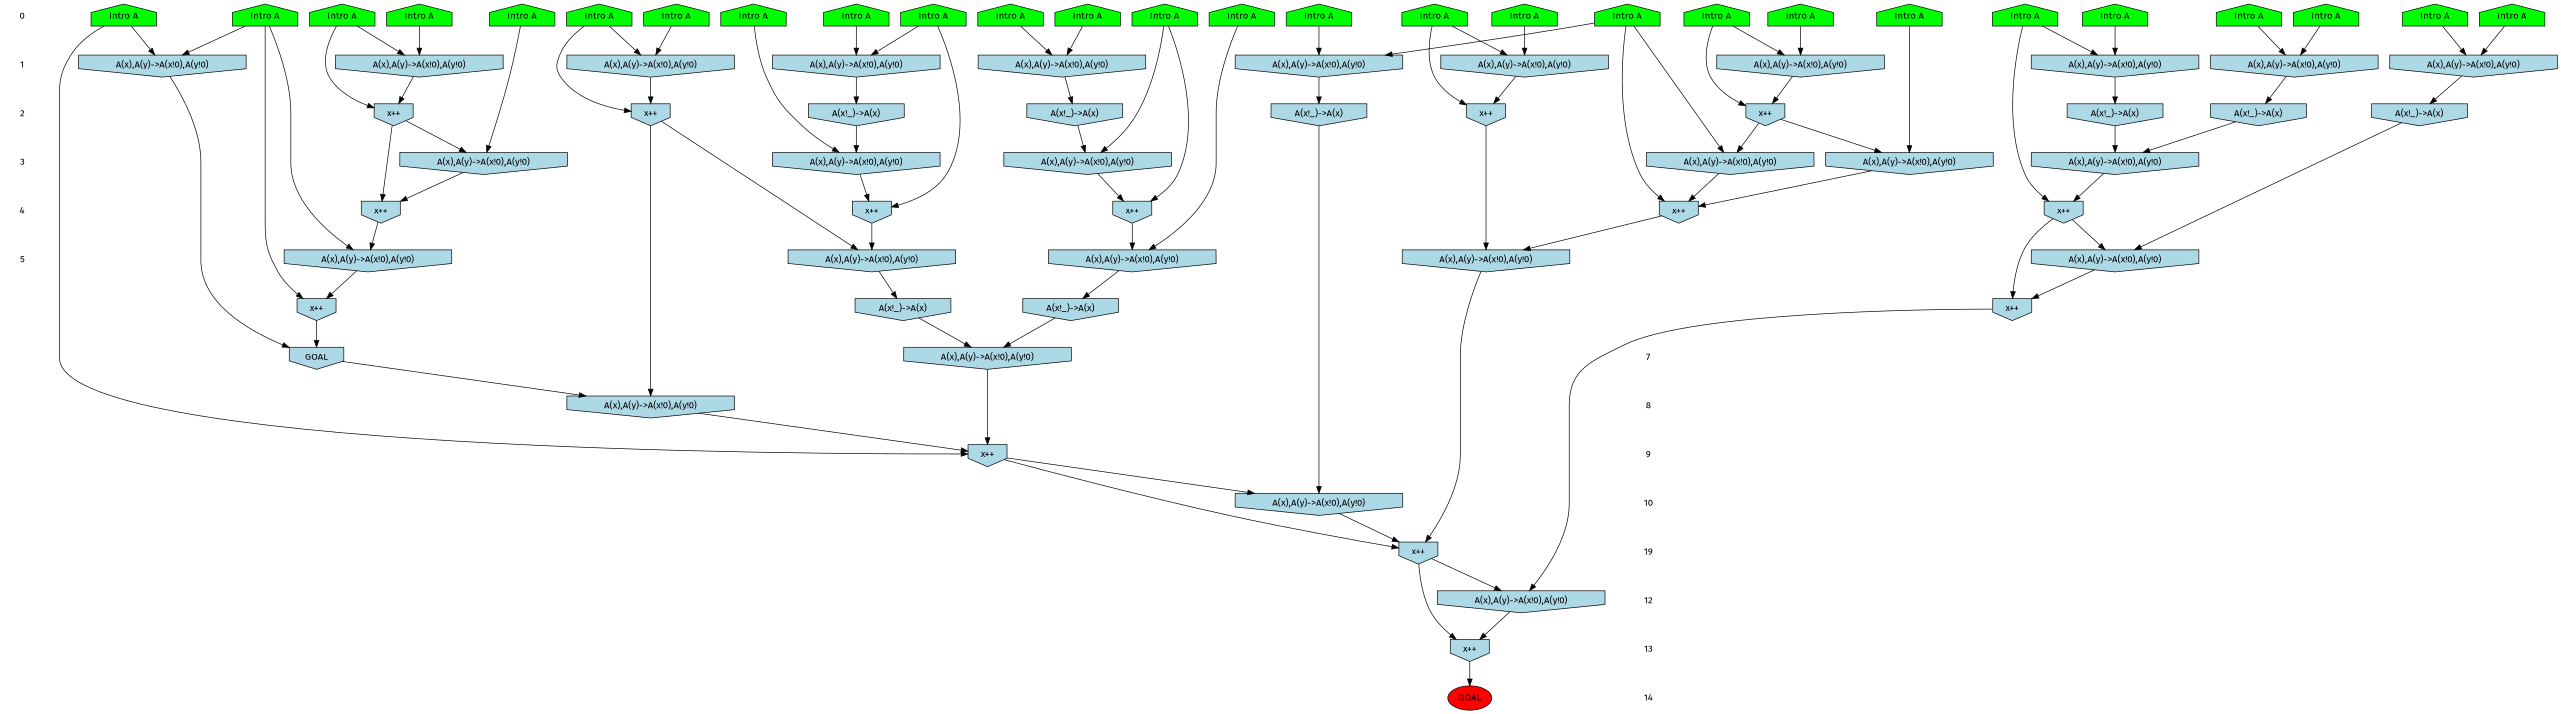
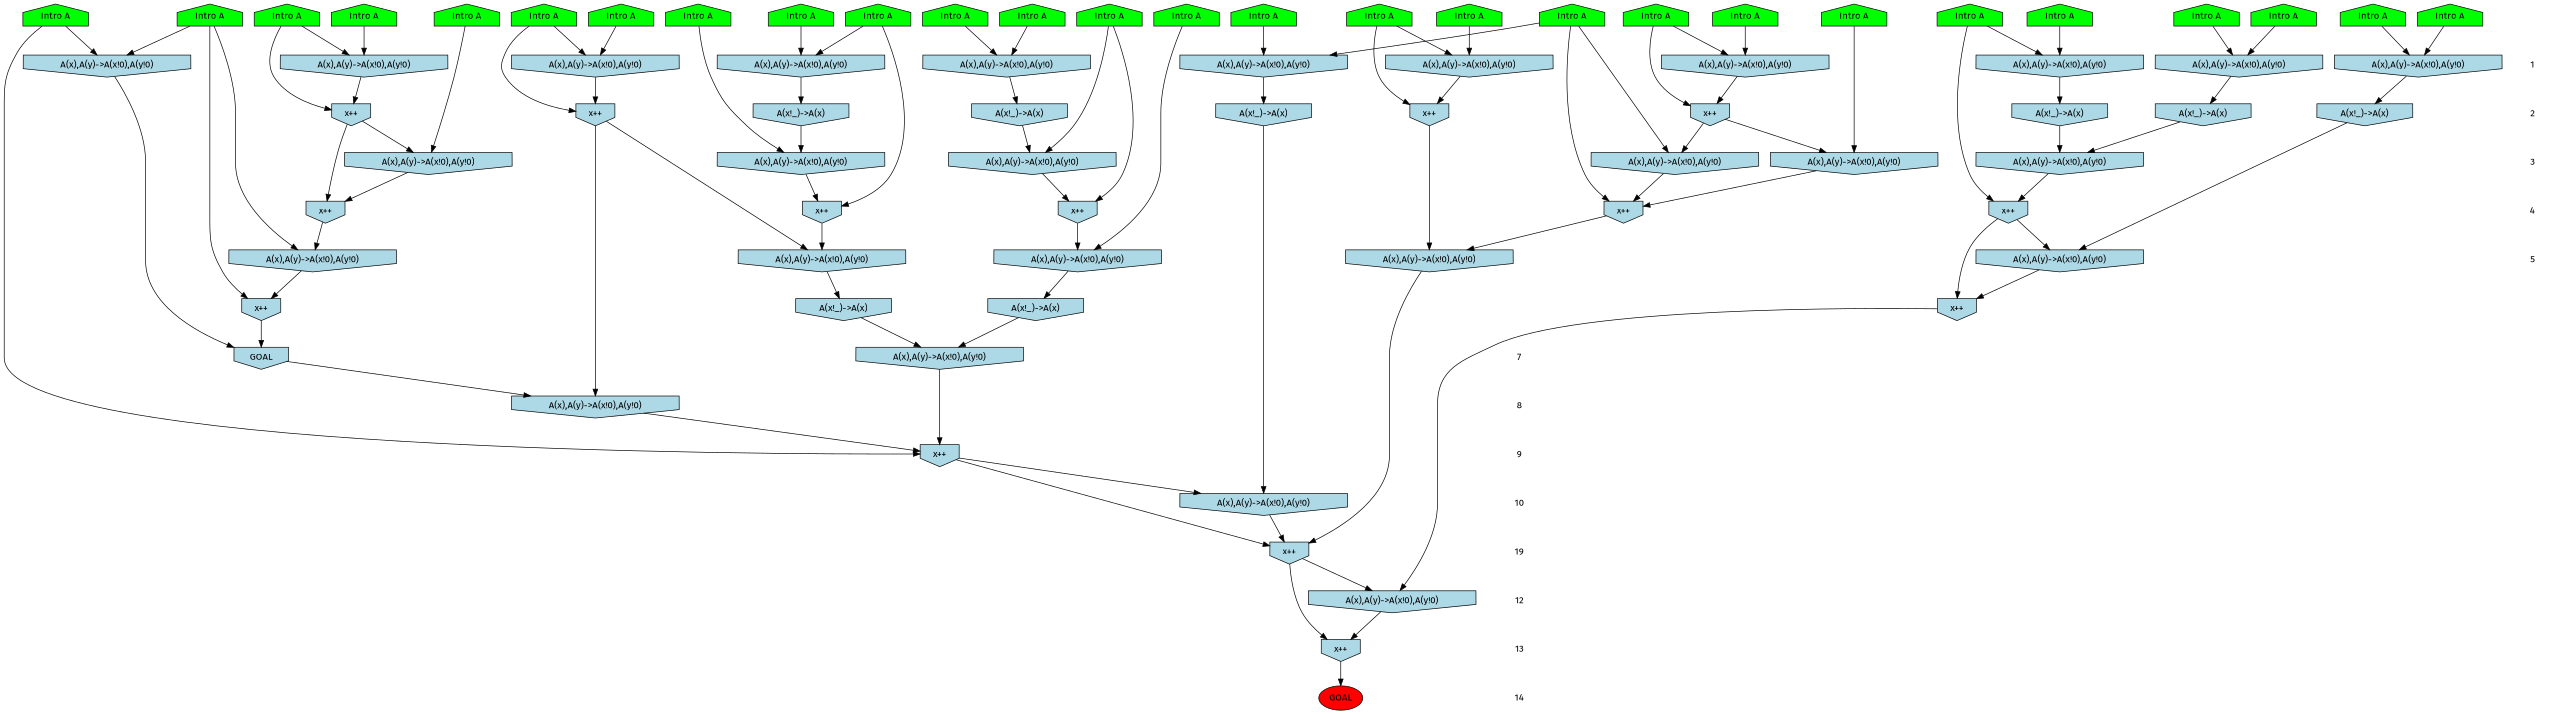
(22, 16) -> none
